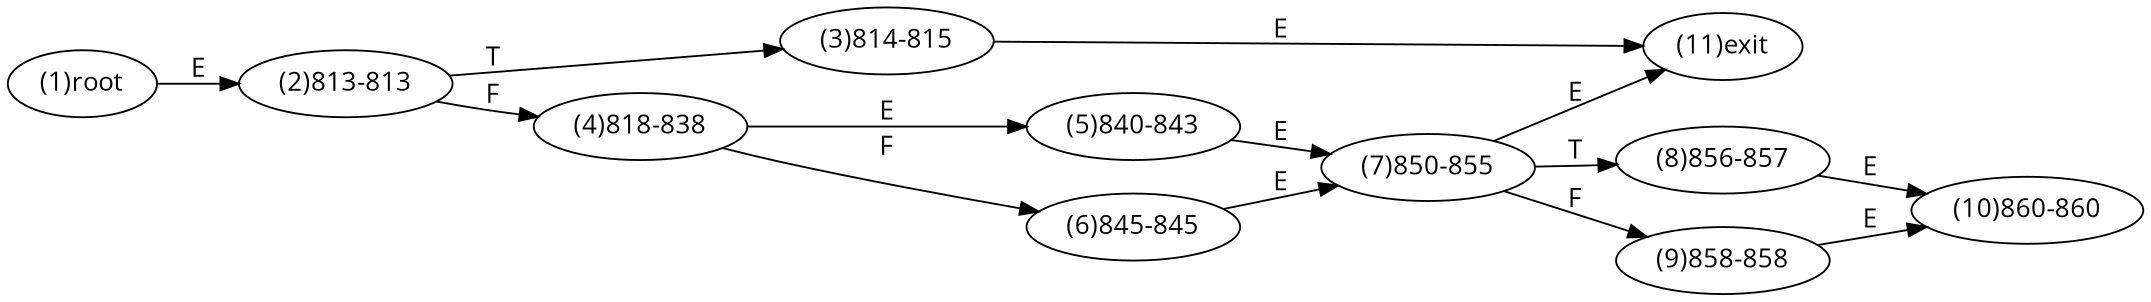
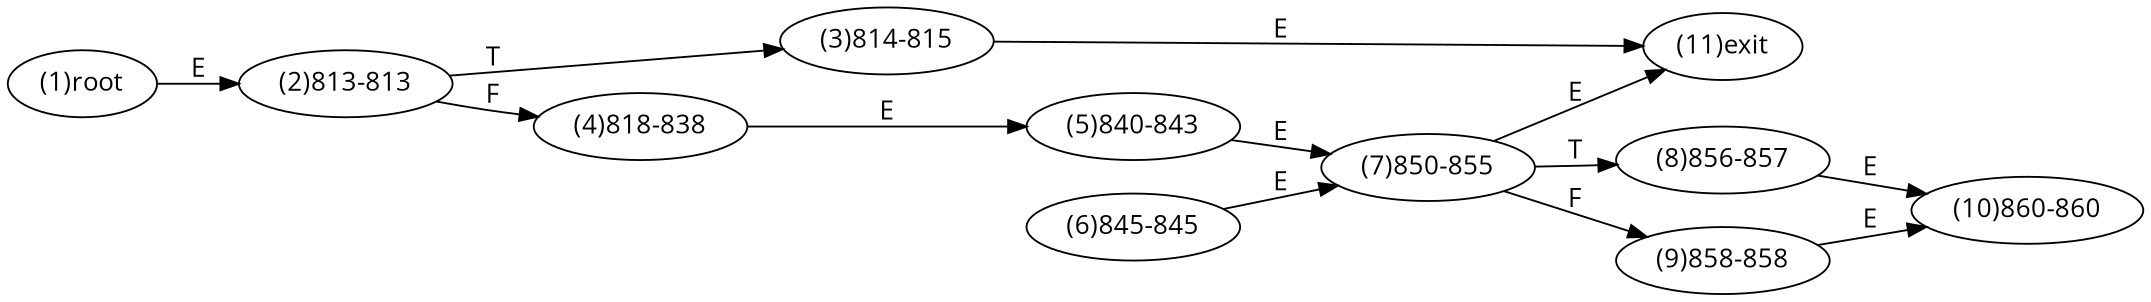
(871, 181) -> none
